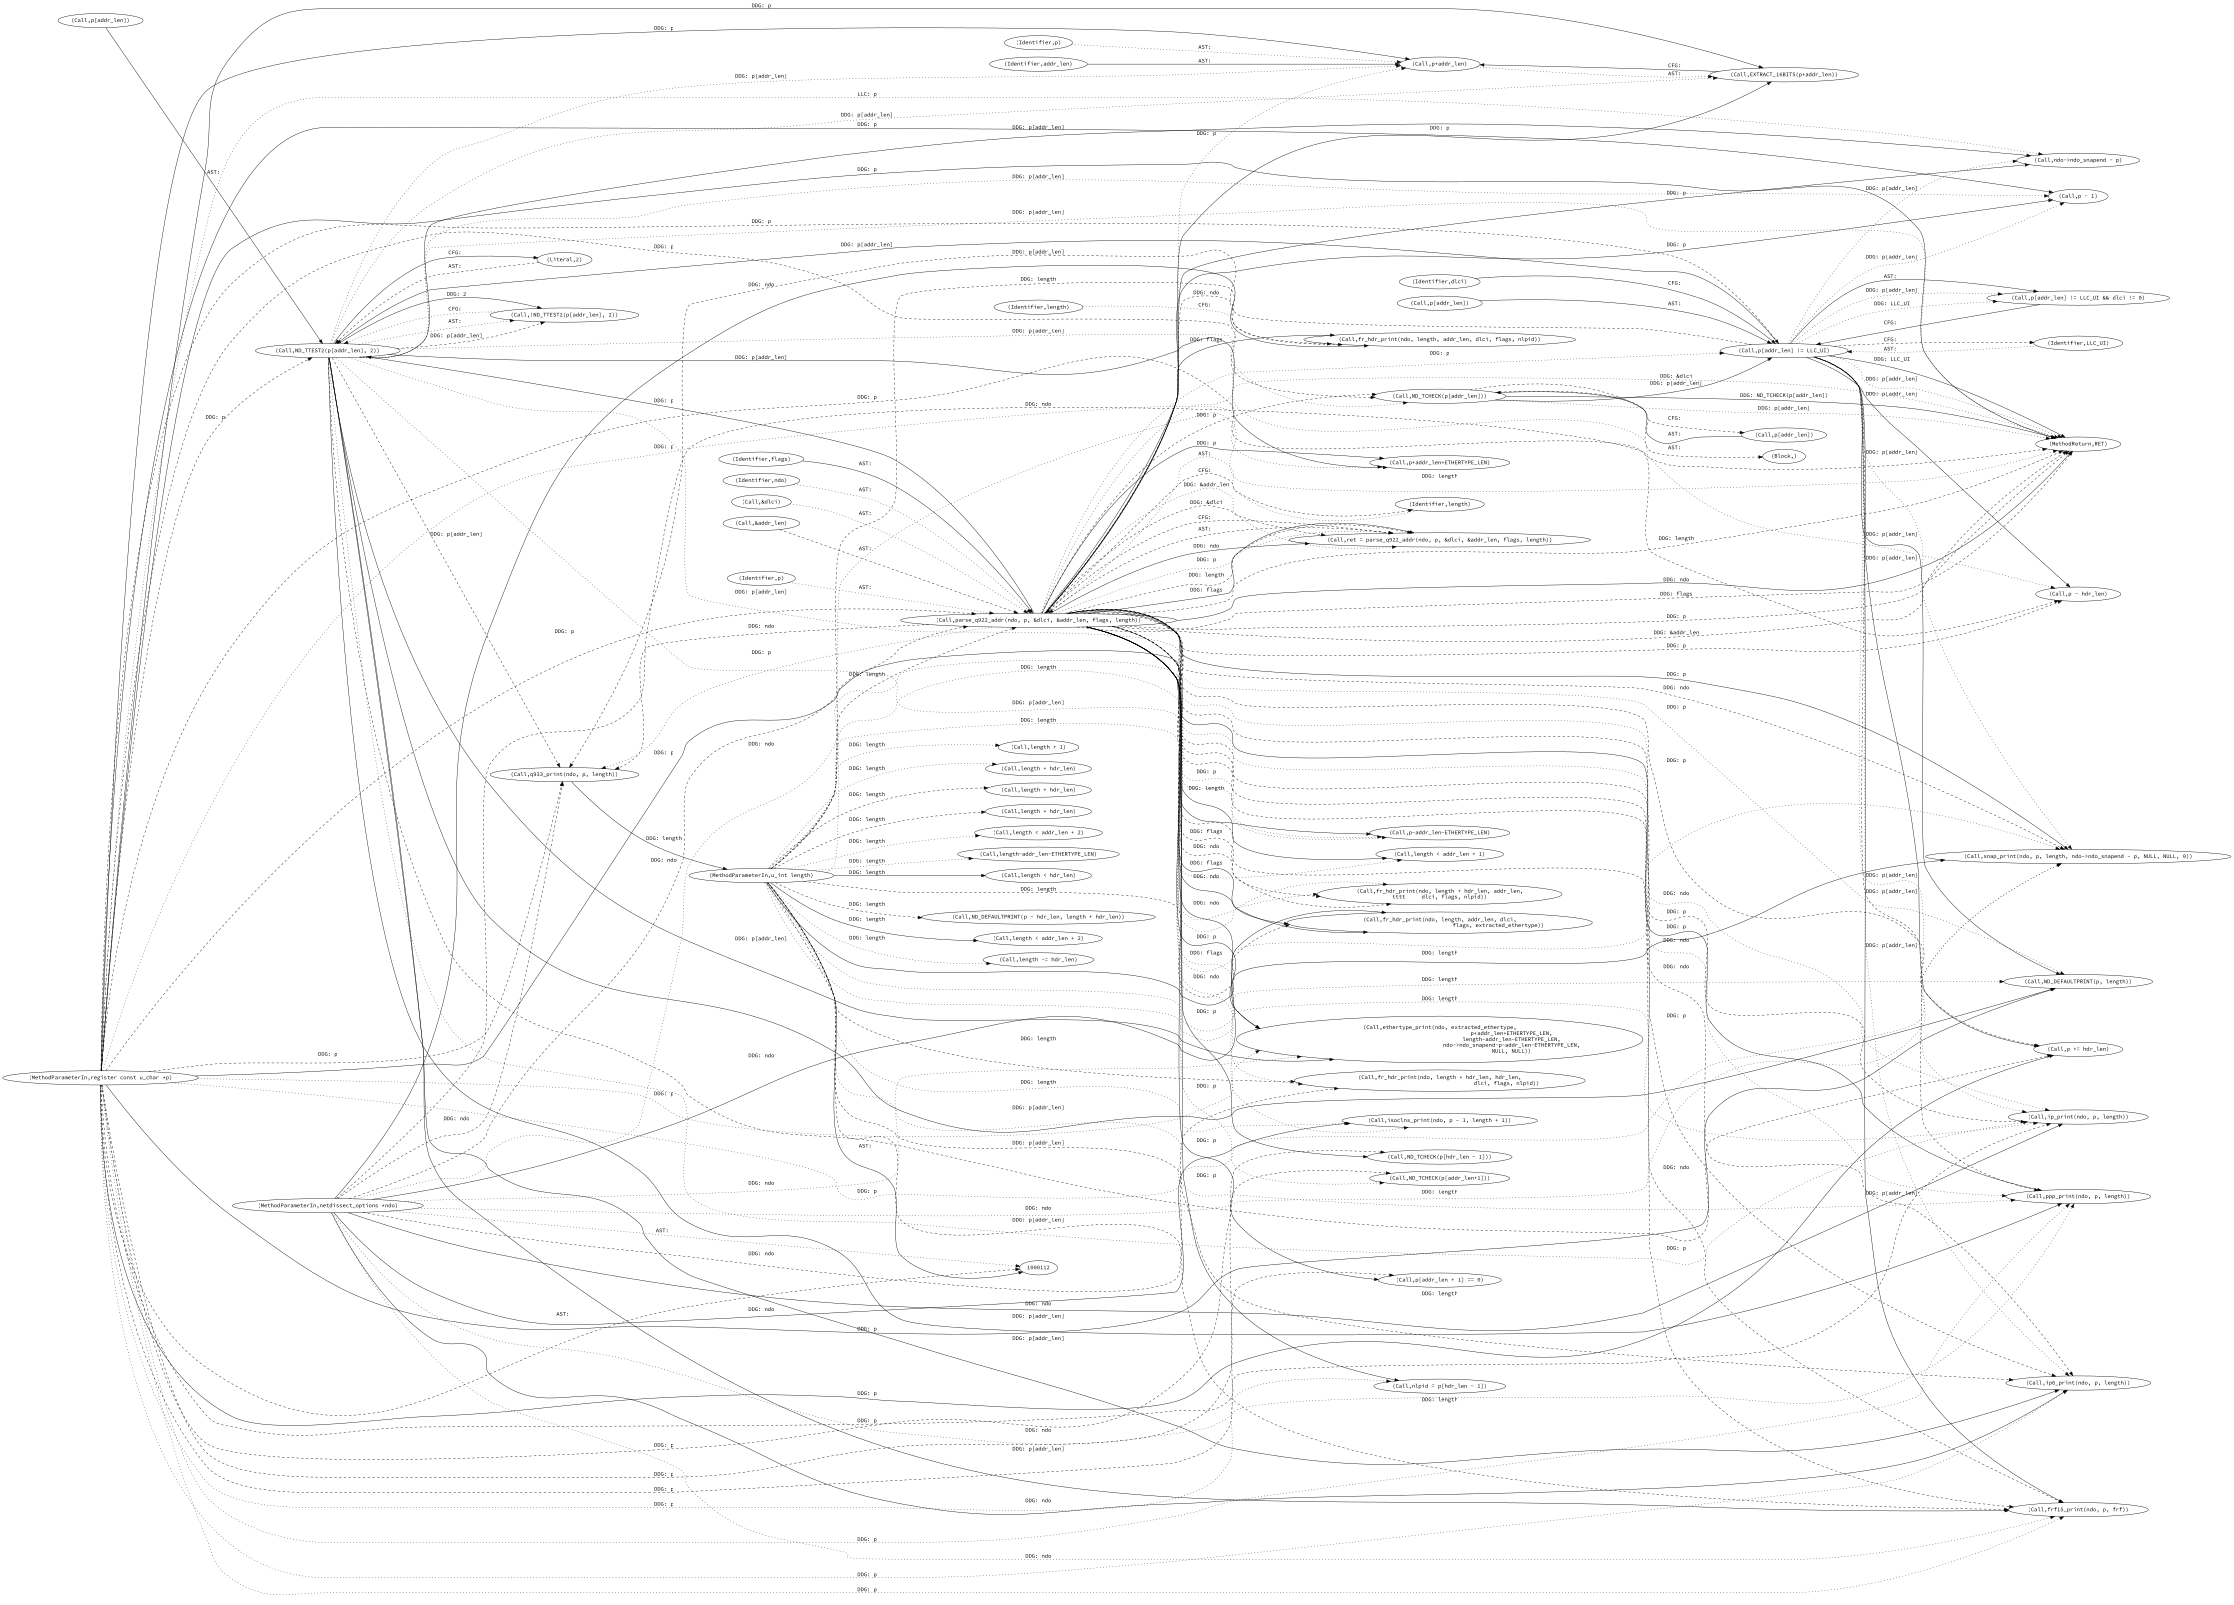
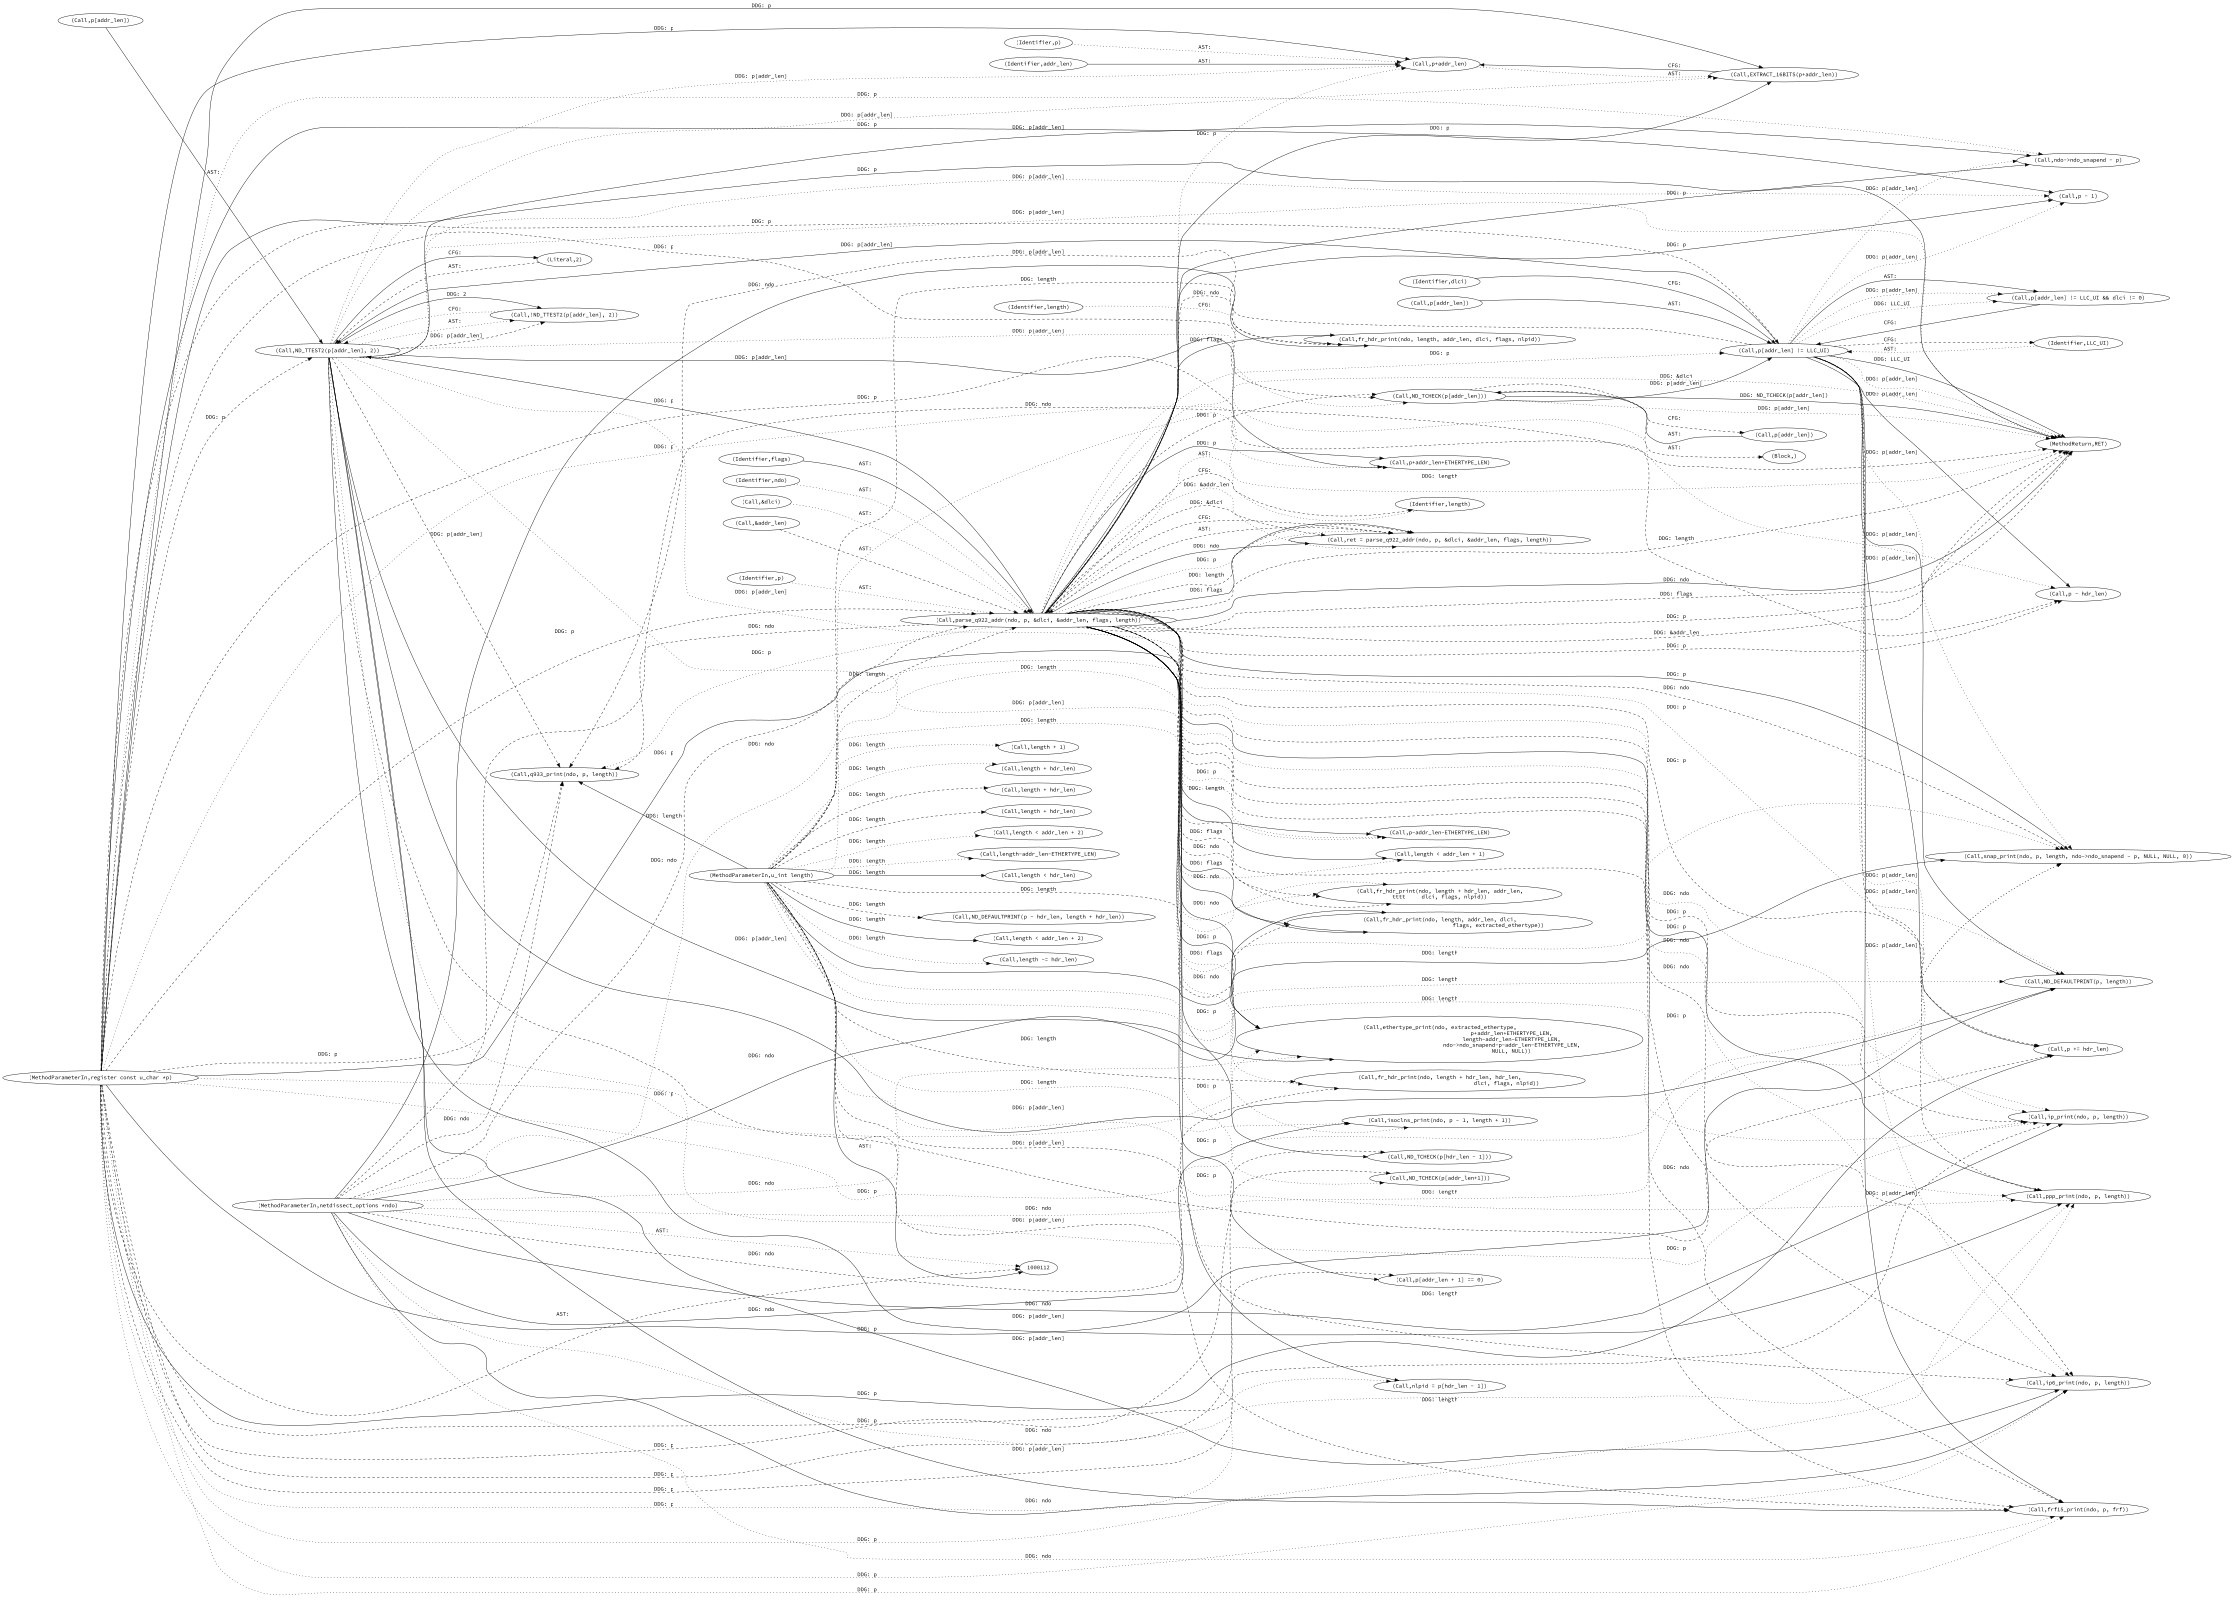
(867, 94) -> (867, 94)
(640, 838) -> (665, 826)
